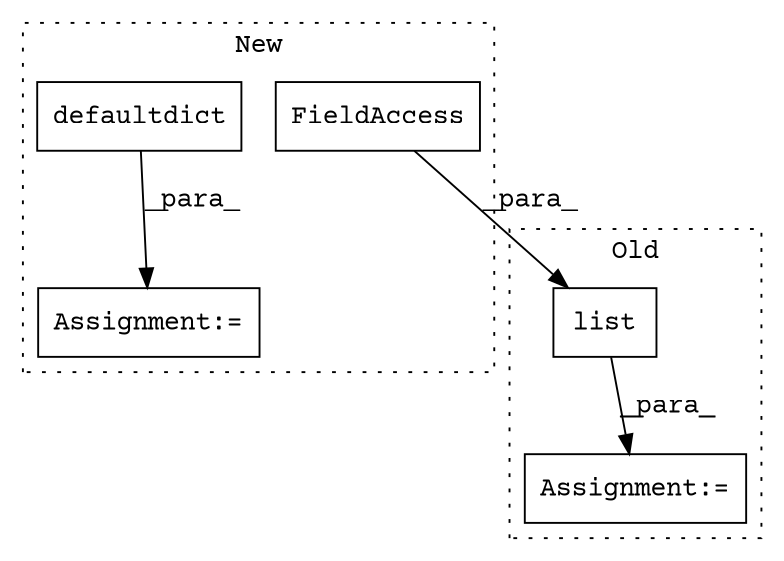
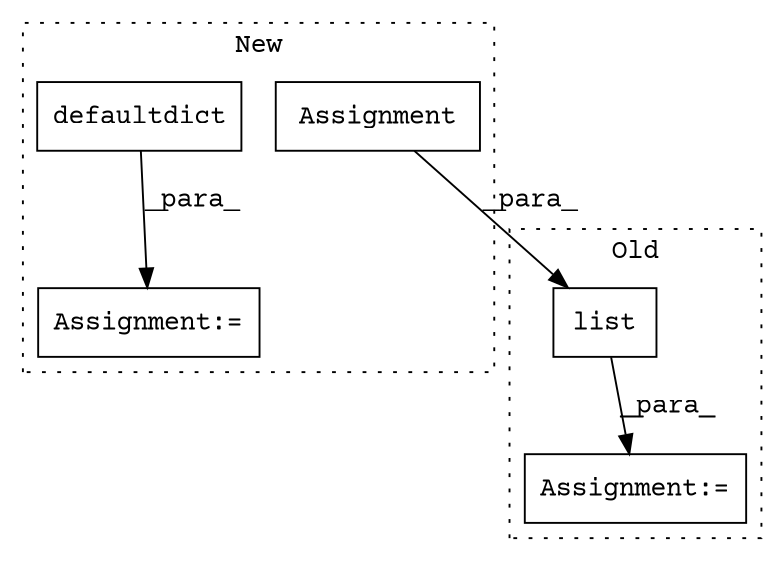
(378, 116) -> (378, 116)
